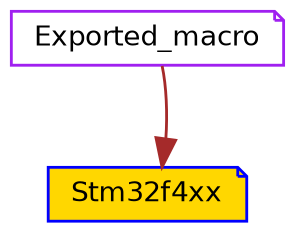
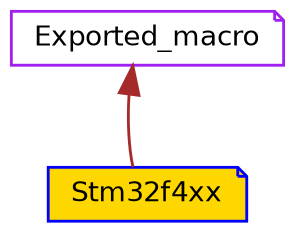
(166, 102) -> (129, 131)
